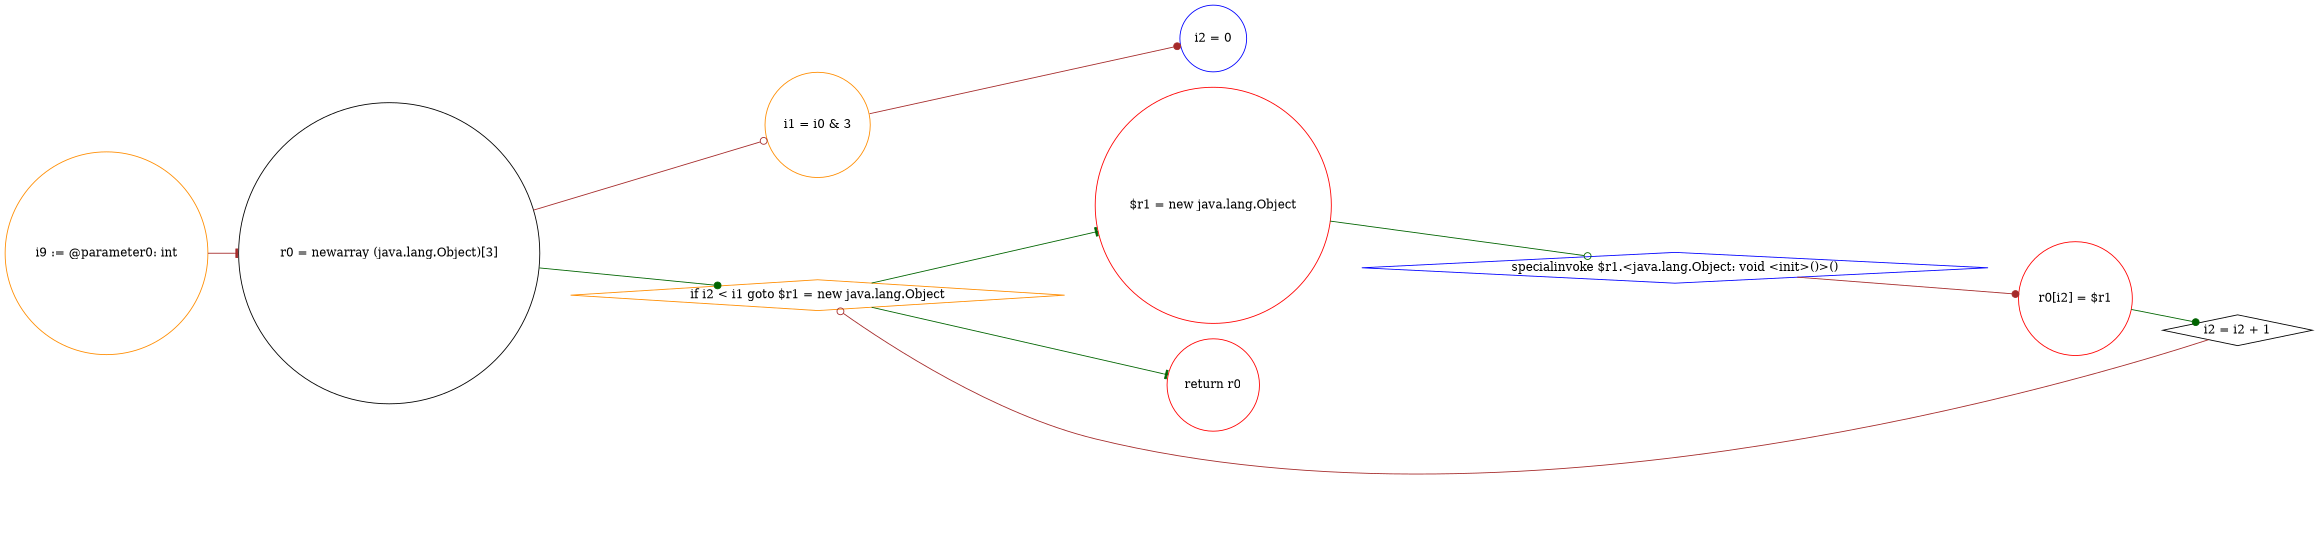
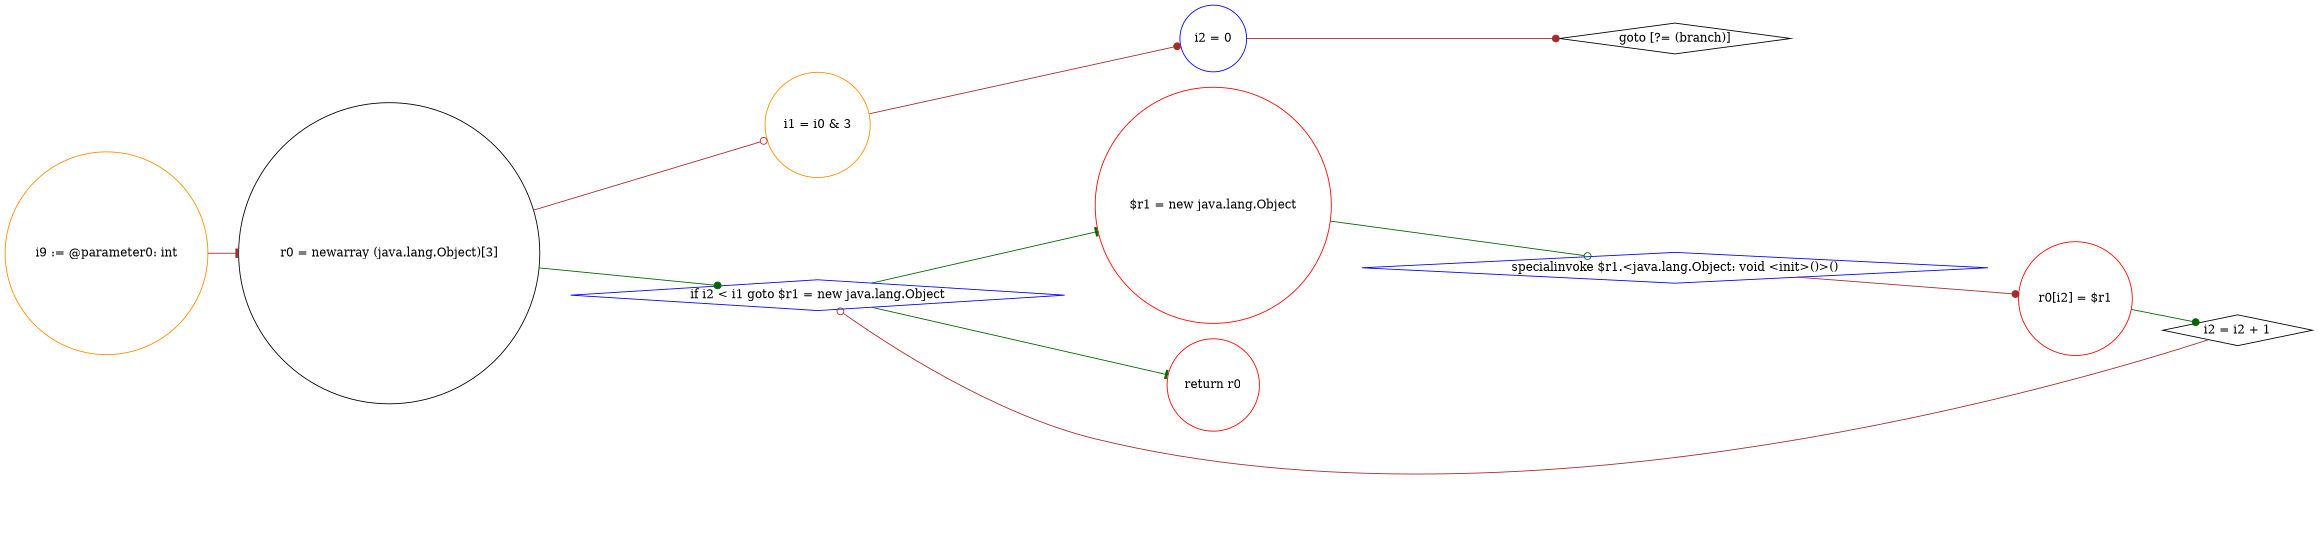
none -> (1675, 38)
(818, 295) -> (818, 295)
